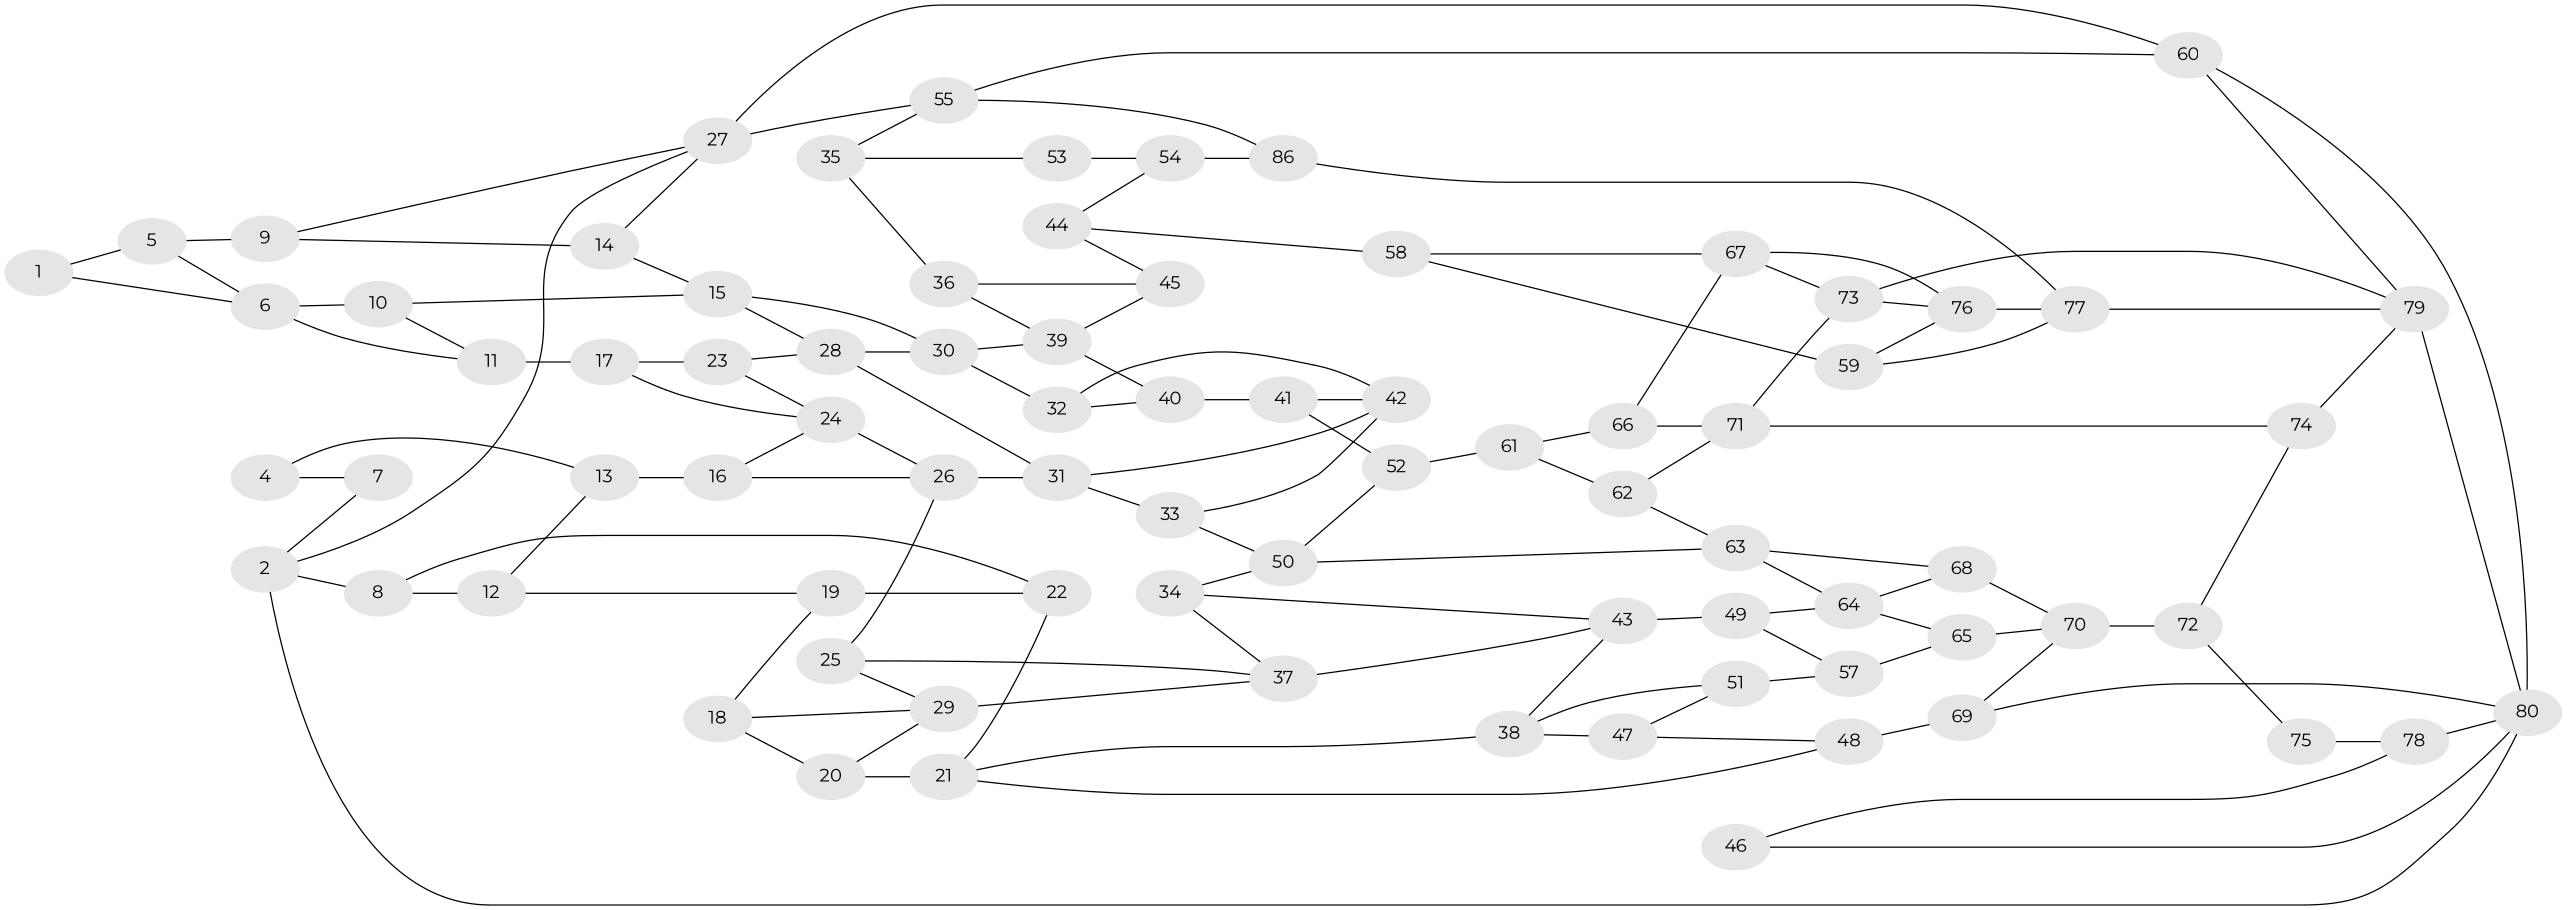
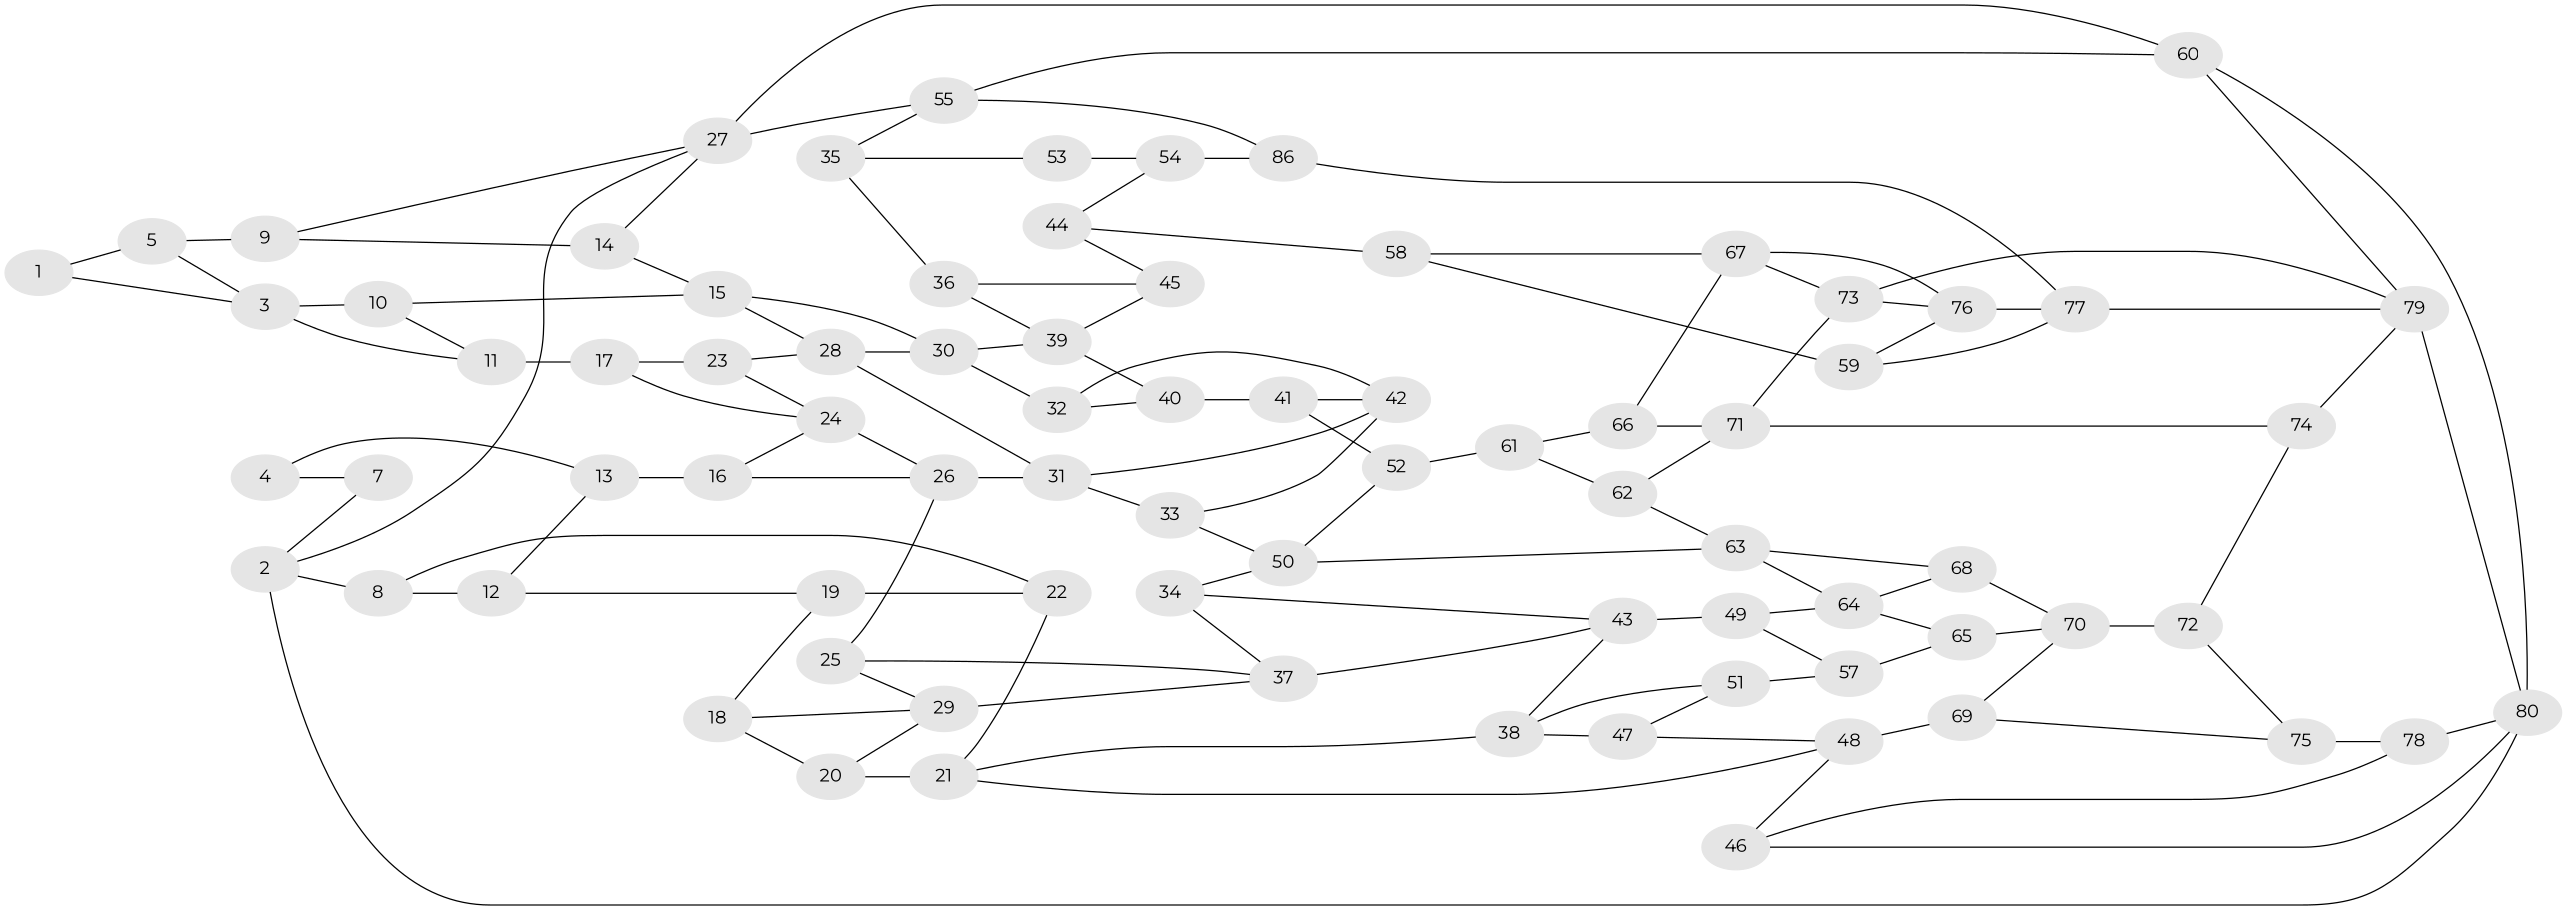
(265, 307) -> (265, 307)
(2232, 684) -> (2132, 730)
none -> (1792, 794)
